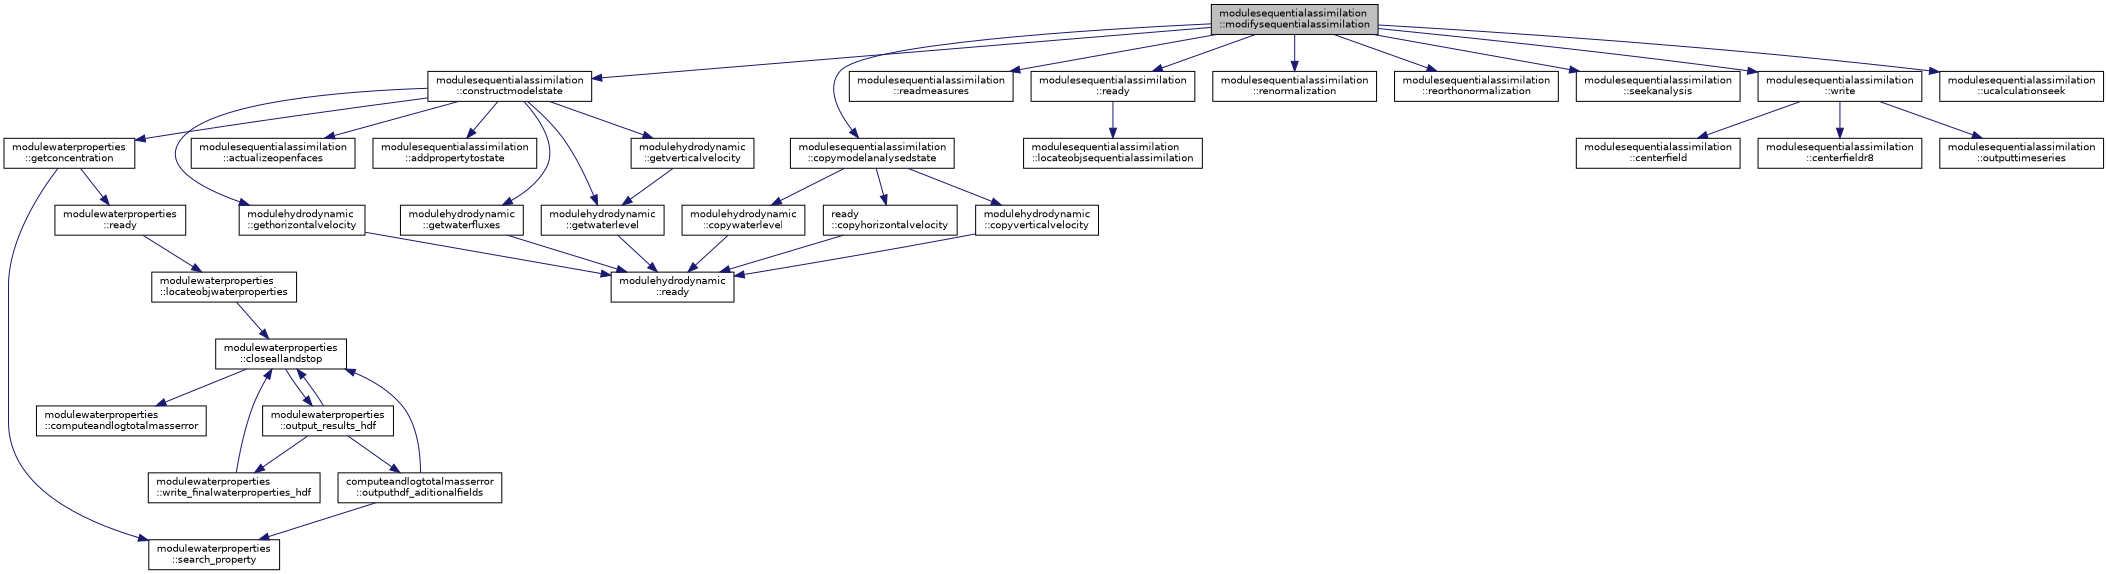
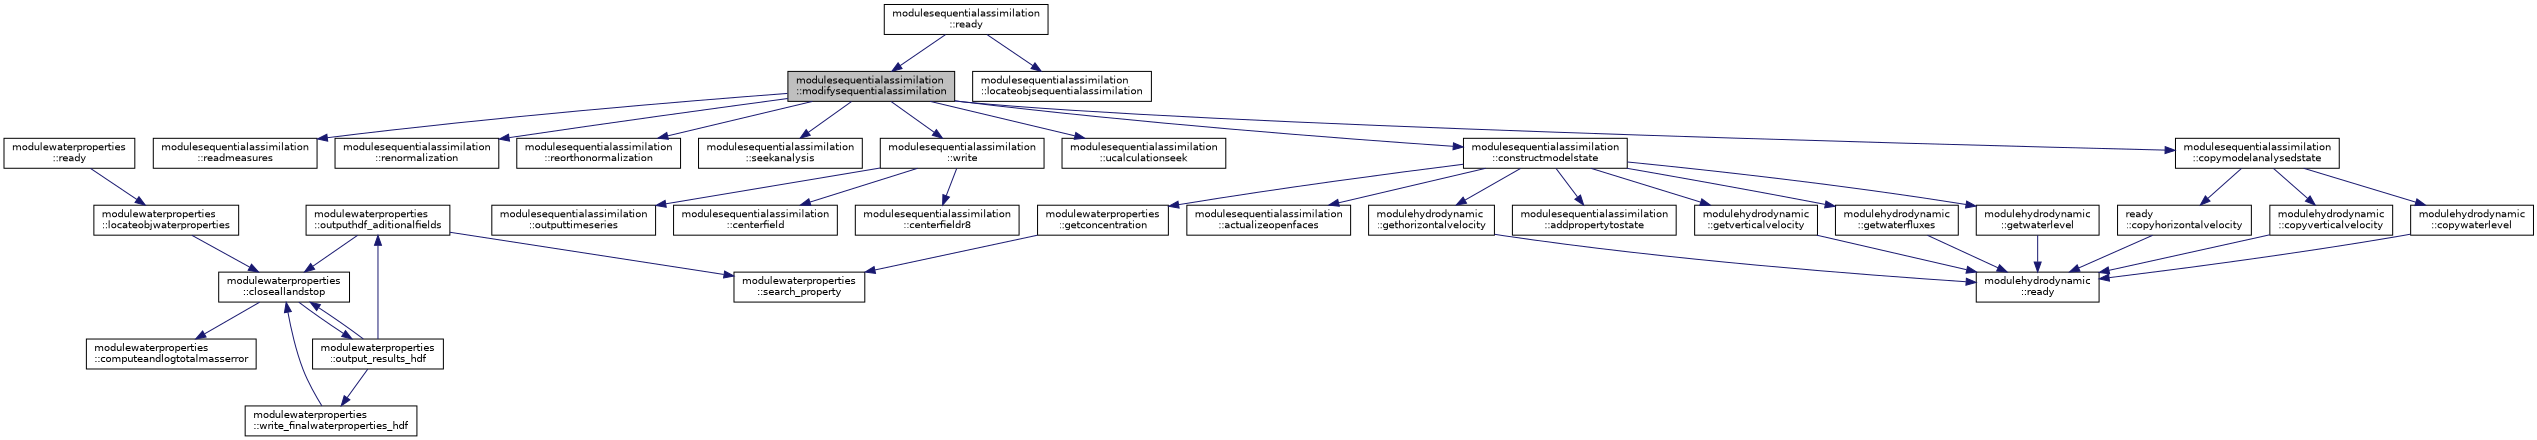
(1209, 51) -> (923, 50)
(92, 183) -> none
(652, 184) -> (1892, 252)
(420, 488) -> (378, 220)
